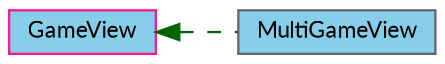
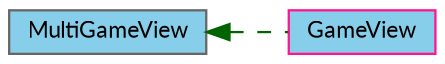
(209, 32) -> (259, 32)
